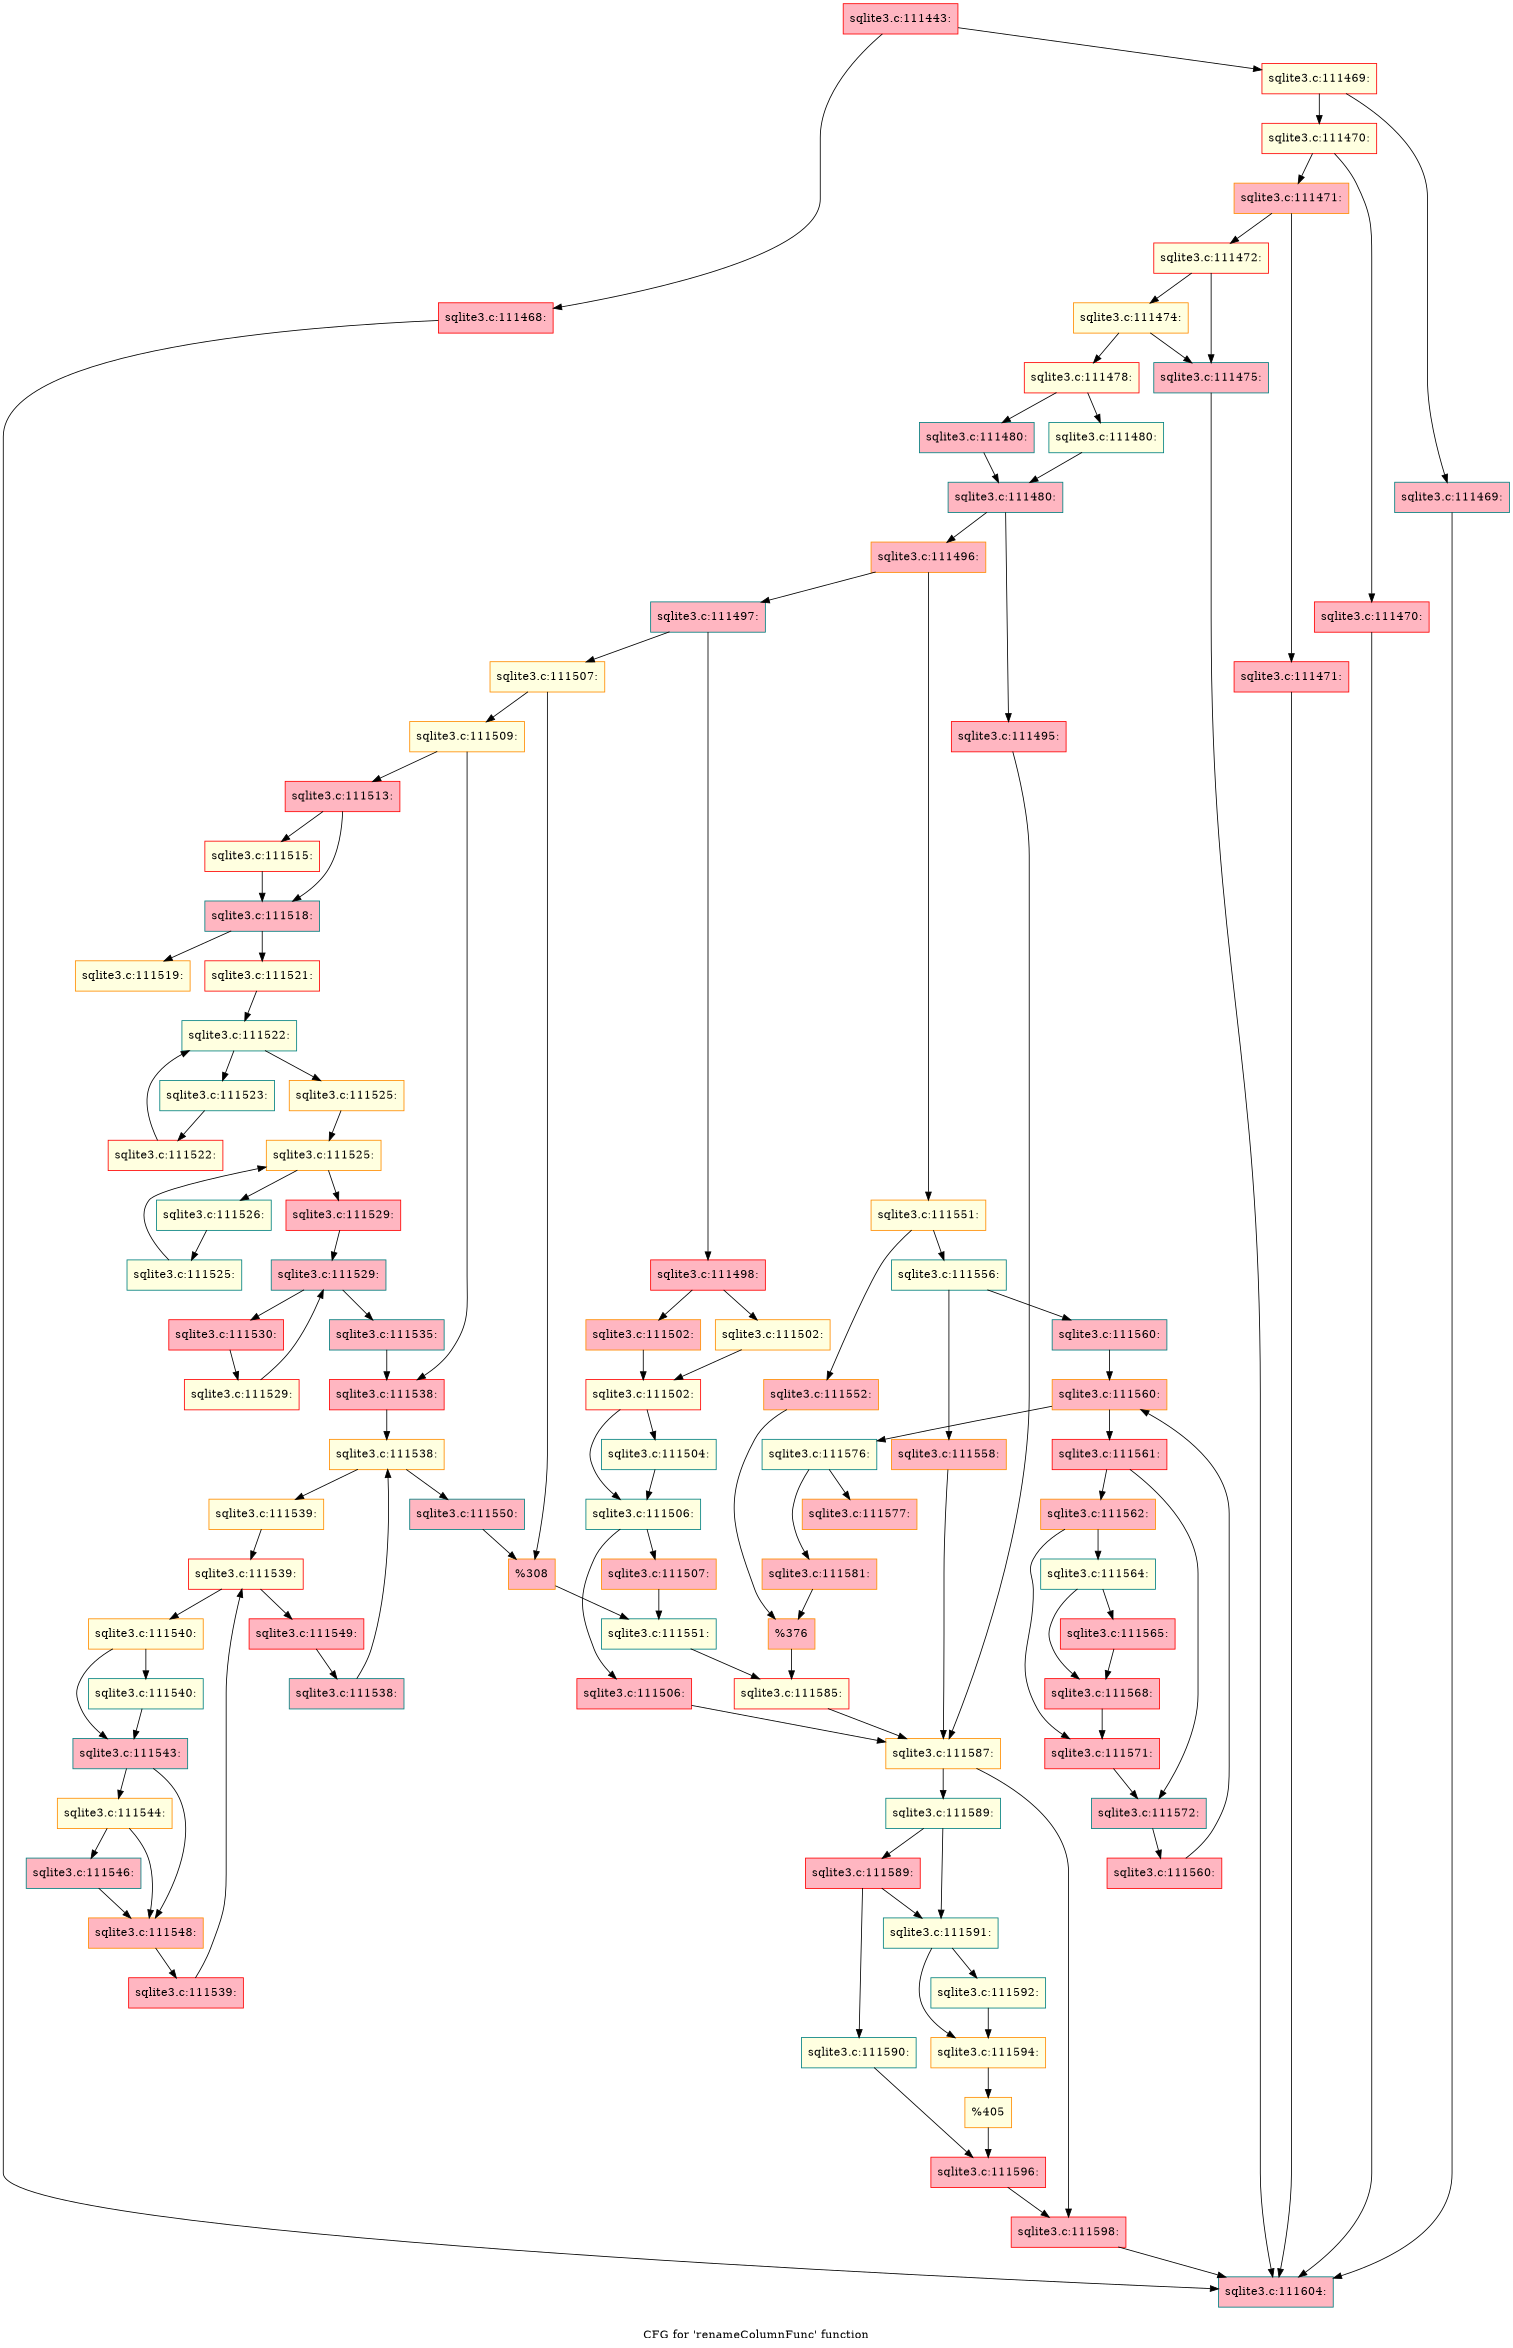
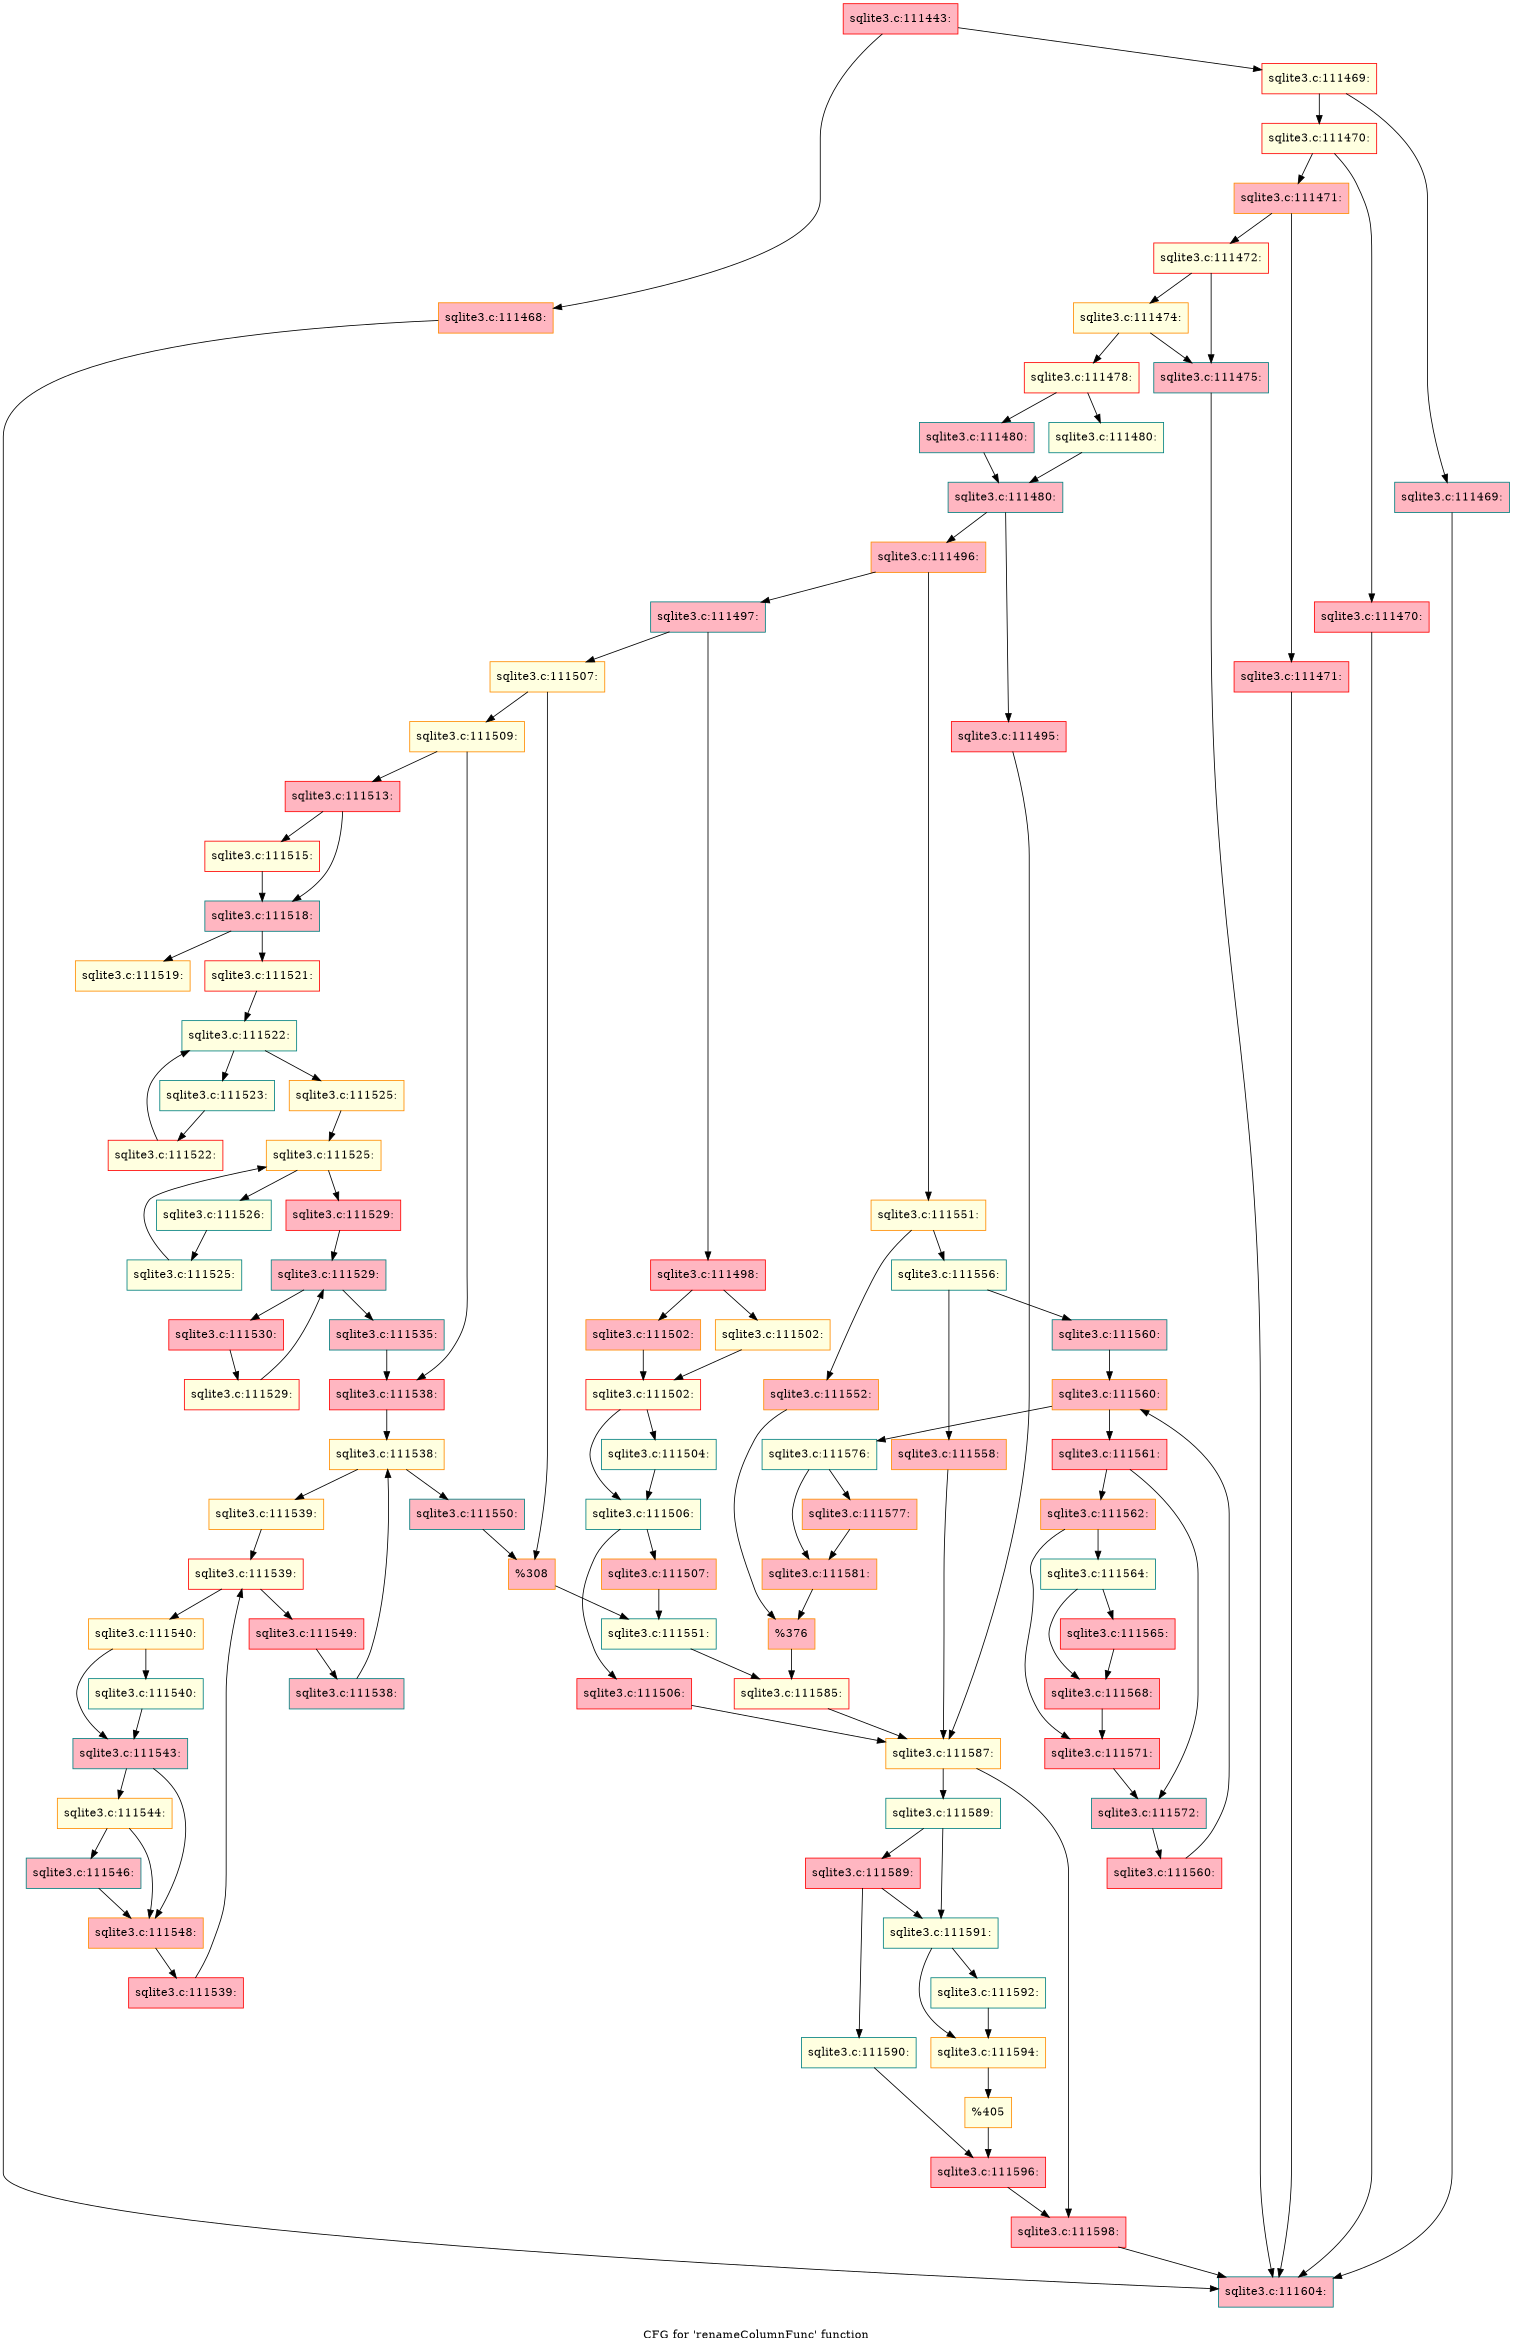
(496, 318) -> (496, 318)
none -> (842, 1541)
